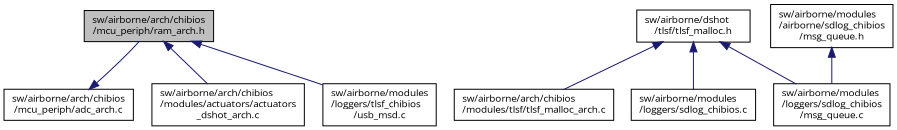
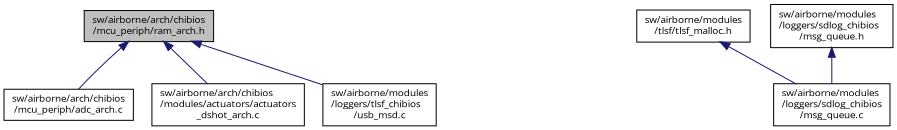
(693, 26) -> (693, 26)
(832, 26) -> (832, 26)
(119, 62) -> (99, 68)
(534, 105) -> none
(693, 105) -> none
